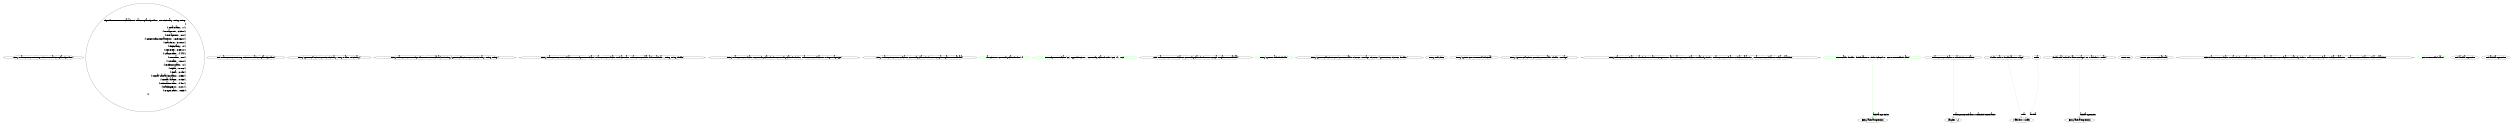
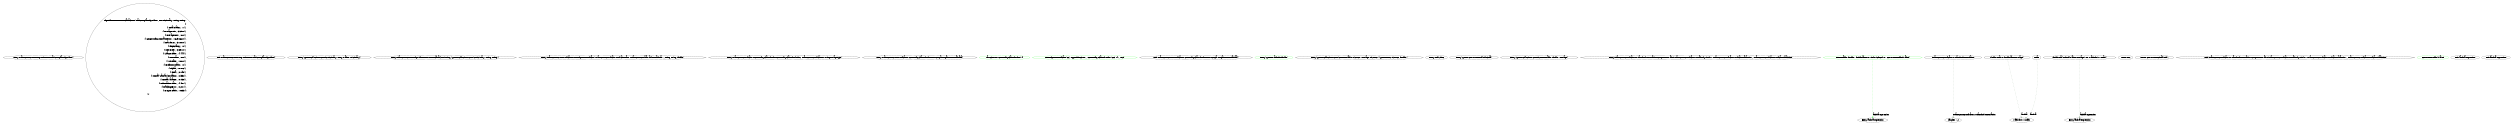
(2154, 58) -> (2154, 58)
(2023, 115) -> (2024, 115)
